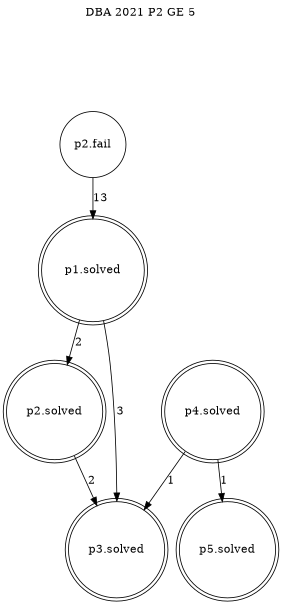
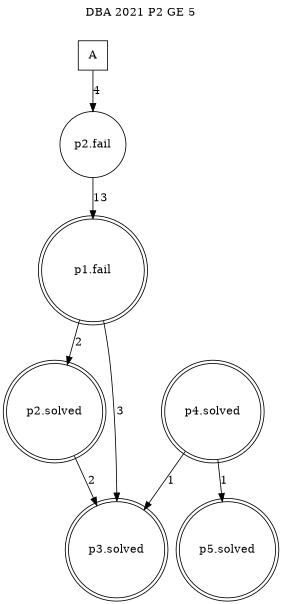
none -> (93, 55)
(93, 270) -> (93, 270)
